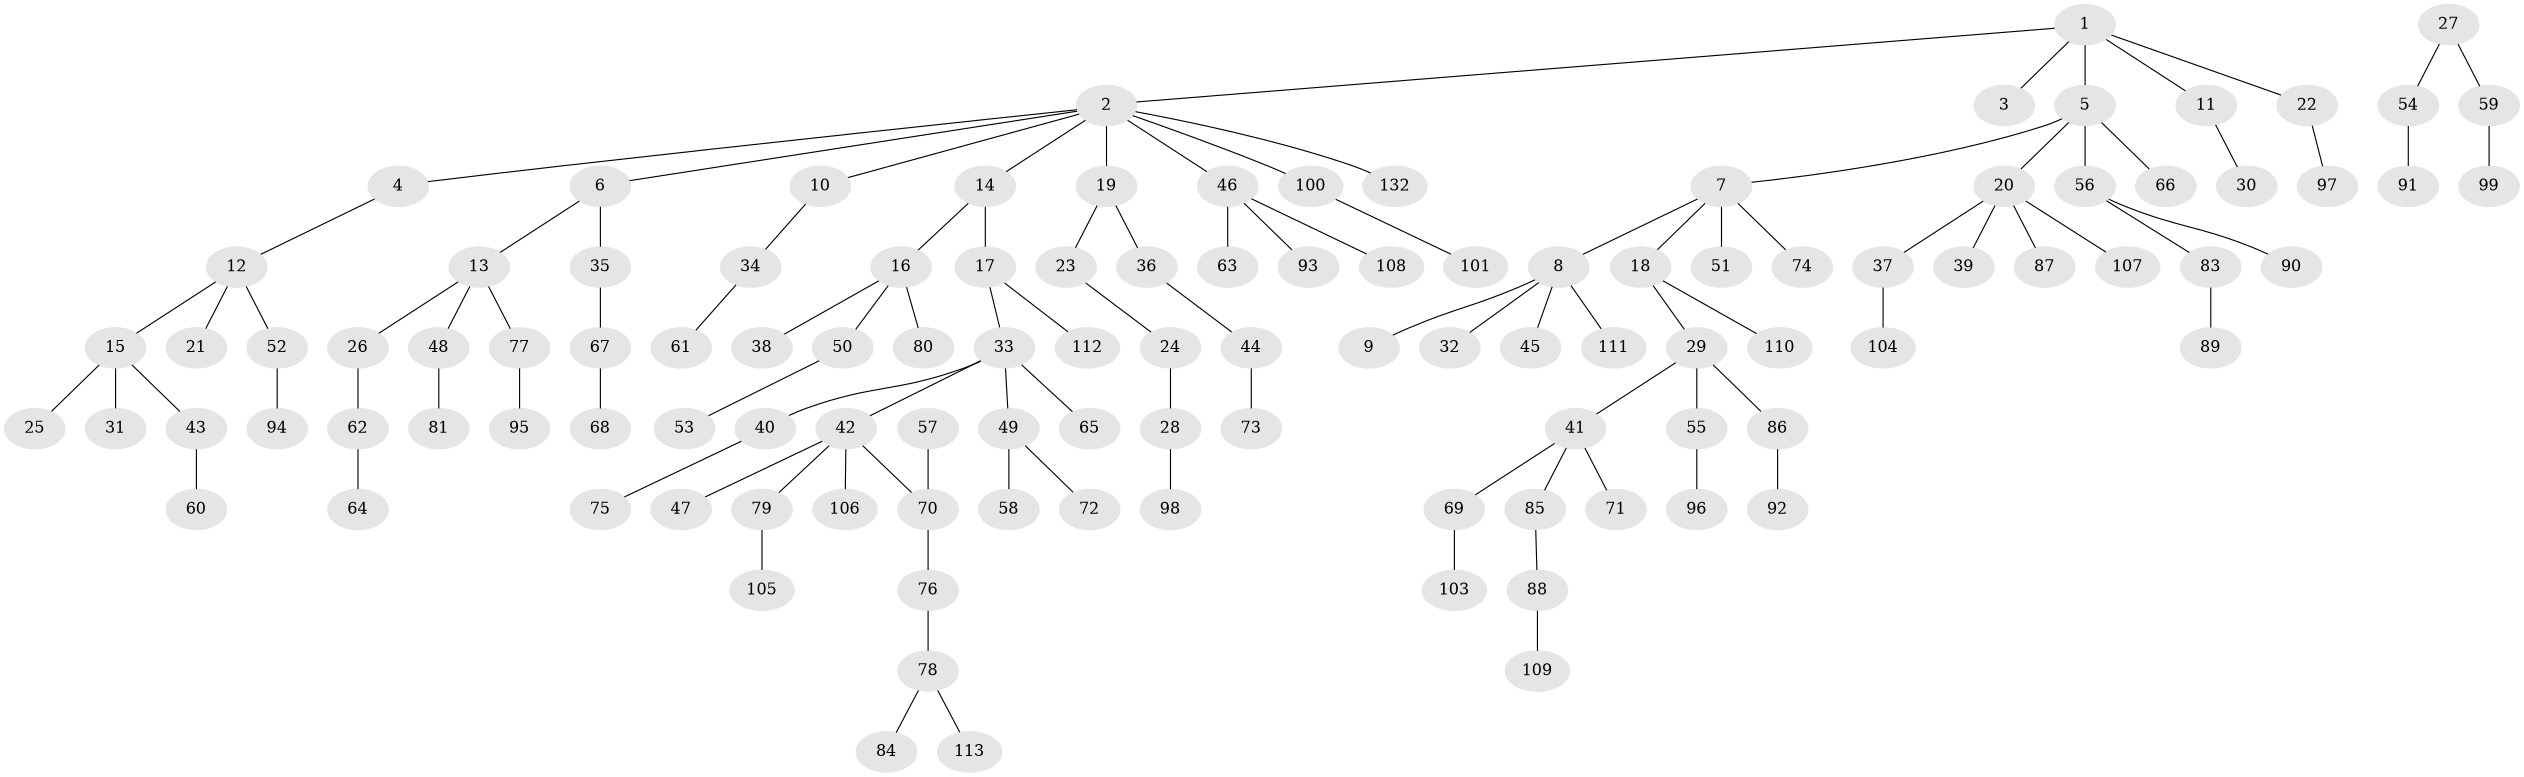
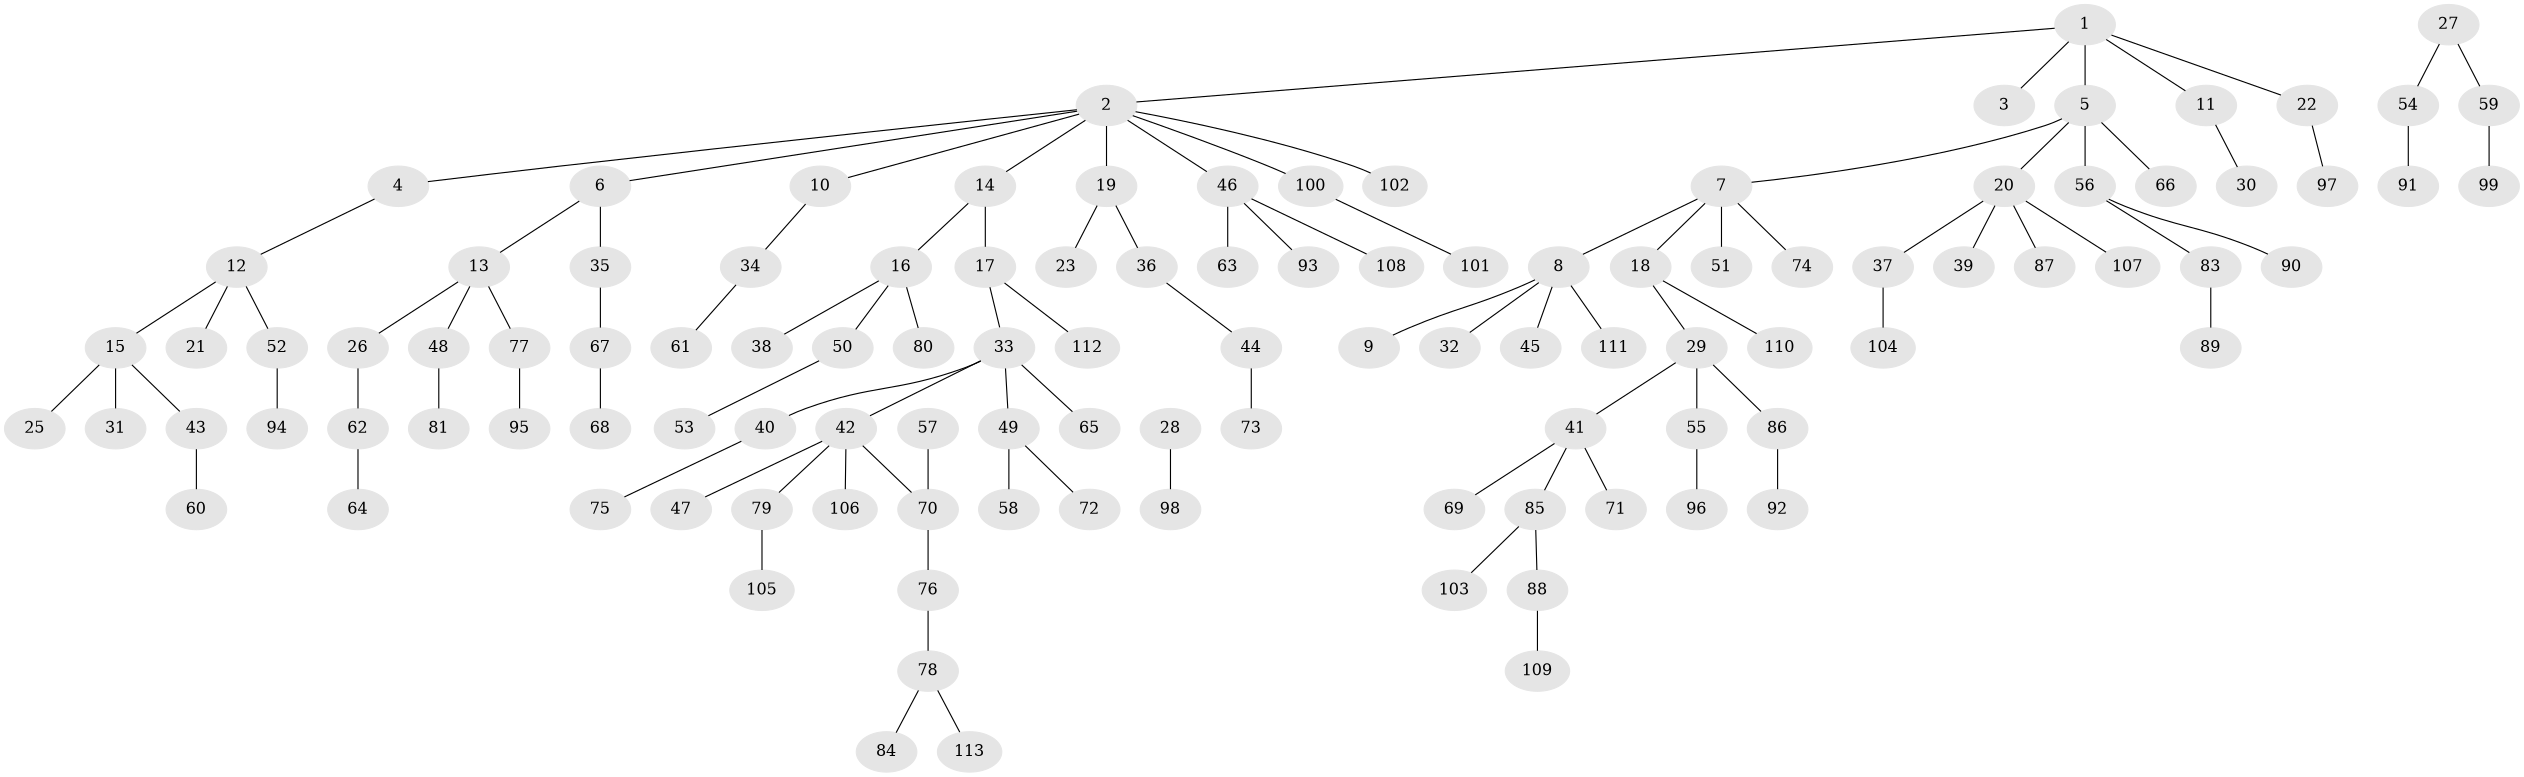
(1395, 186) -> (1395, 186)
(1170, 348) -> none
(1454, 550) -> (1495, 550)
